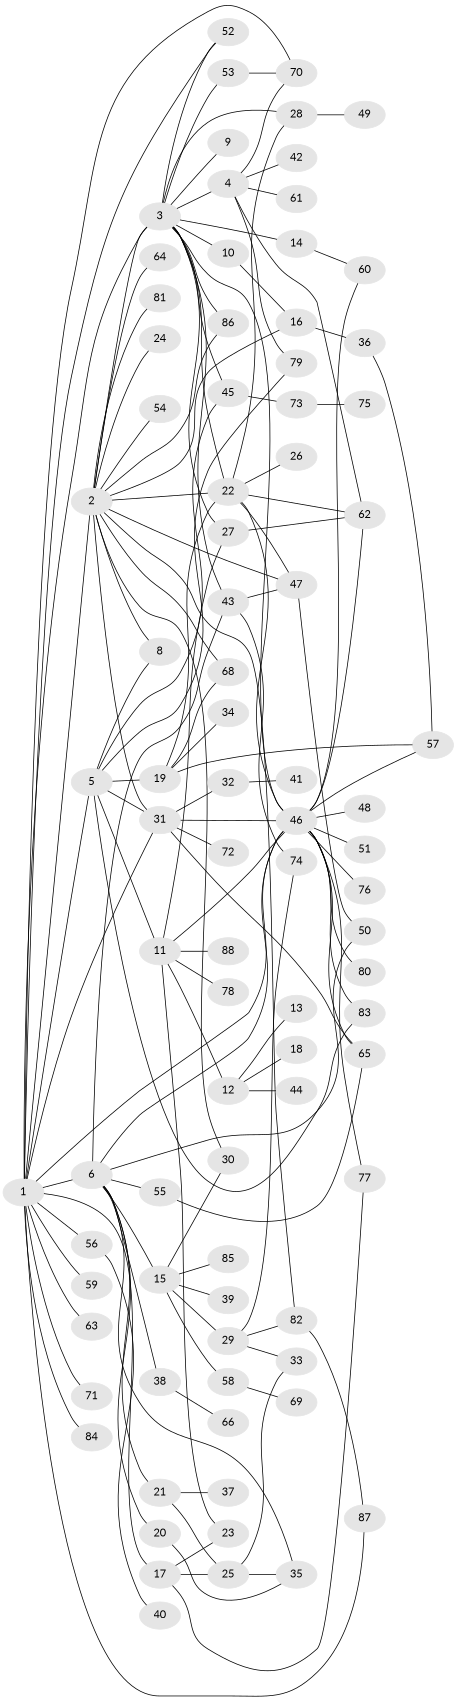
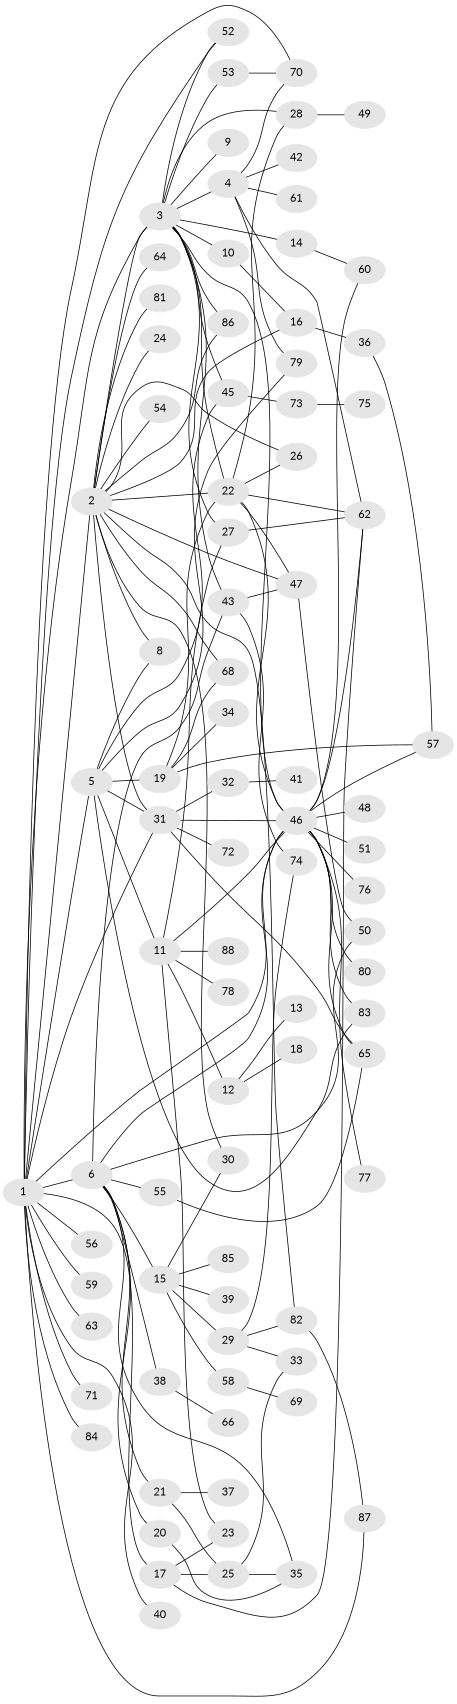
none -> (162, 382)
(297, 1091) -> none
(125, 1439) -> (115, 1383)
(338, 1518) -> (342, 1141)
